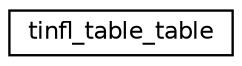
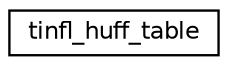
(121, 33) -> (114, 33)
